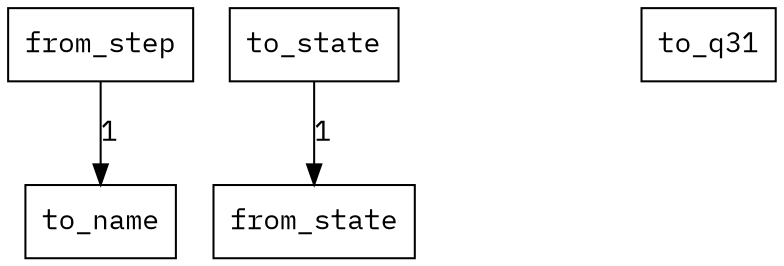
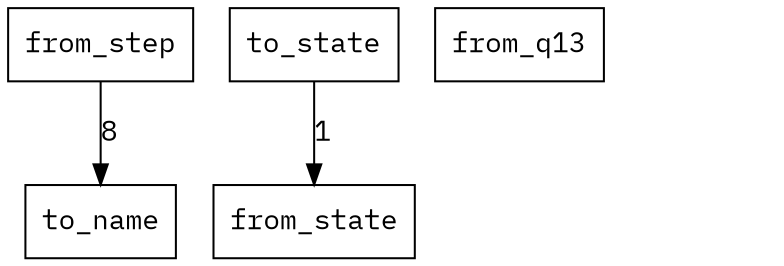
none -> (520, 45)
(709, 45) -> none
(110, 133) -> (110, 133)
